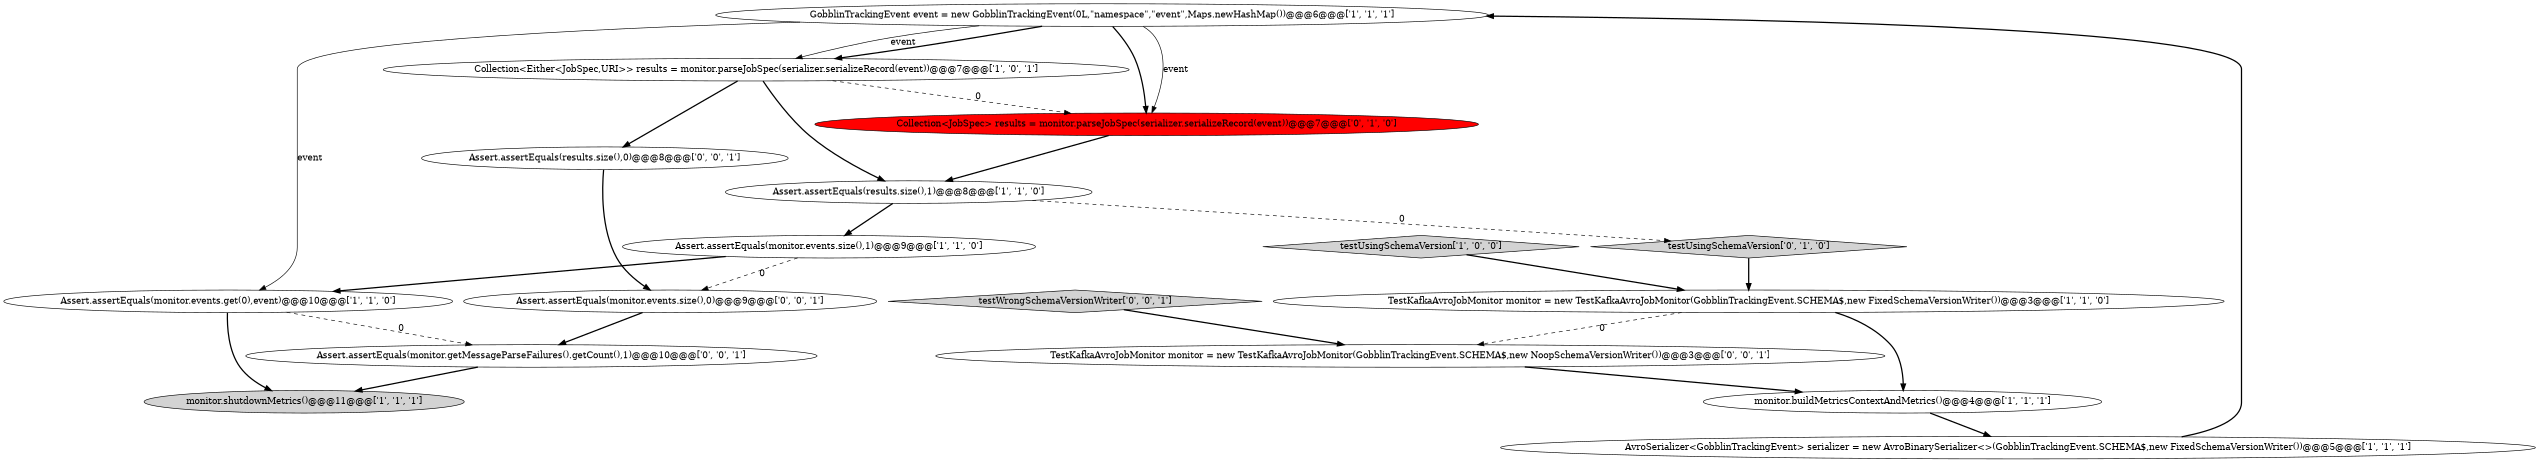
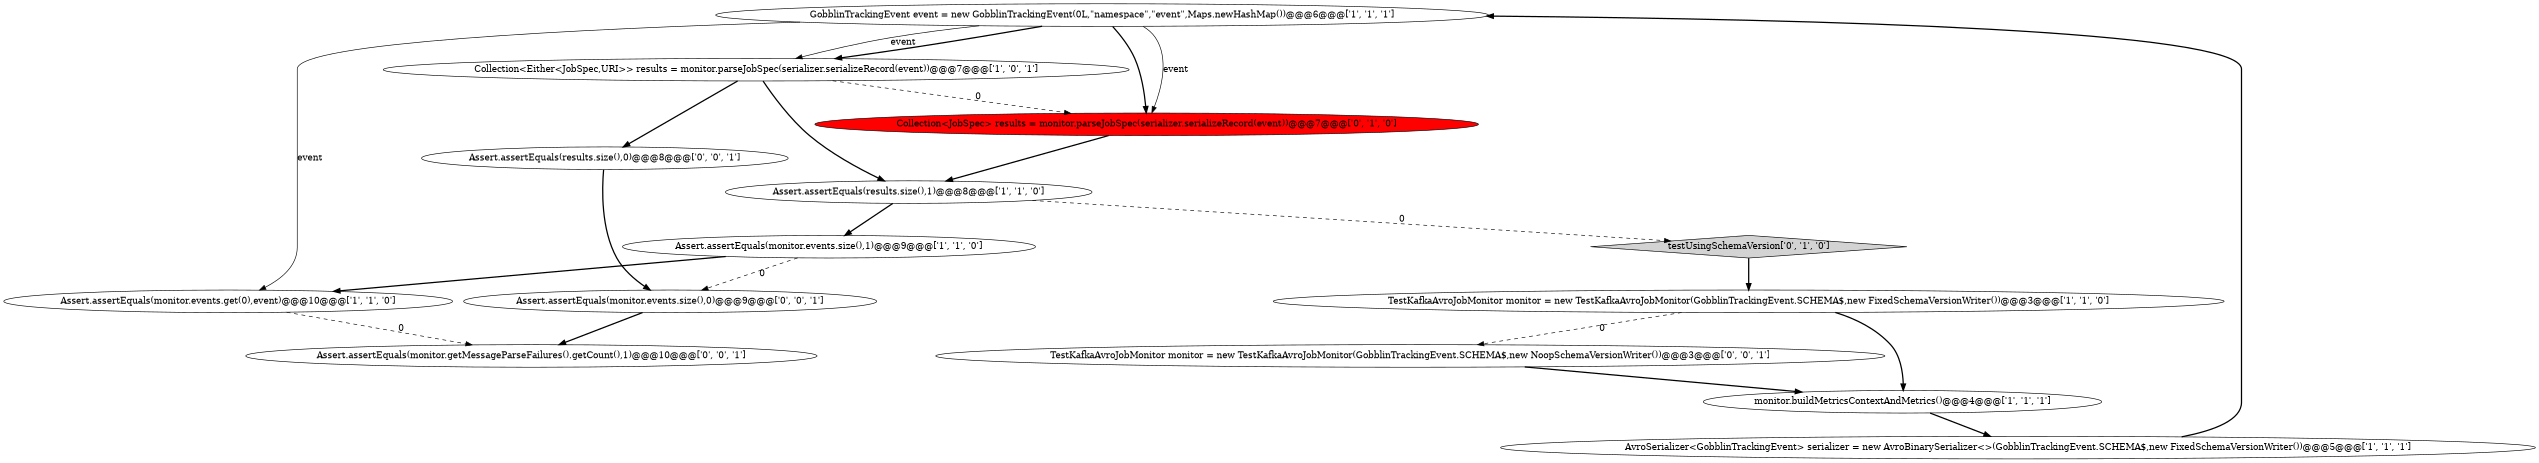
(1421, 247) -> none
(1075, 301) -> none
(304, 402) -> none
